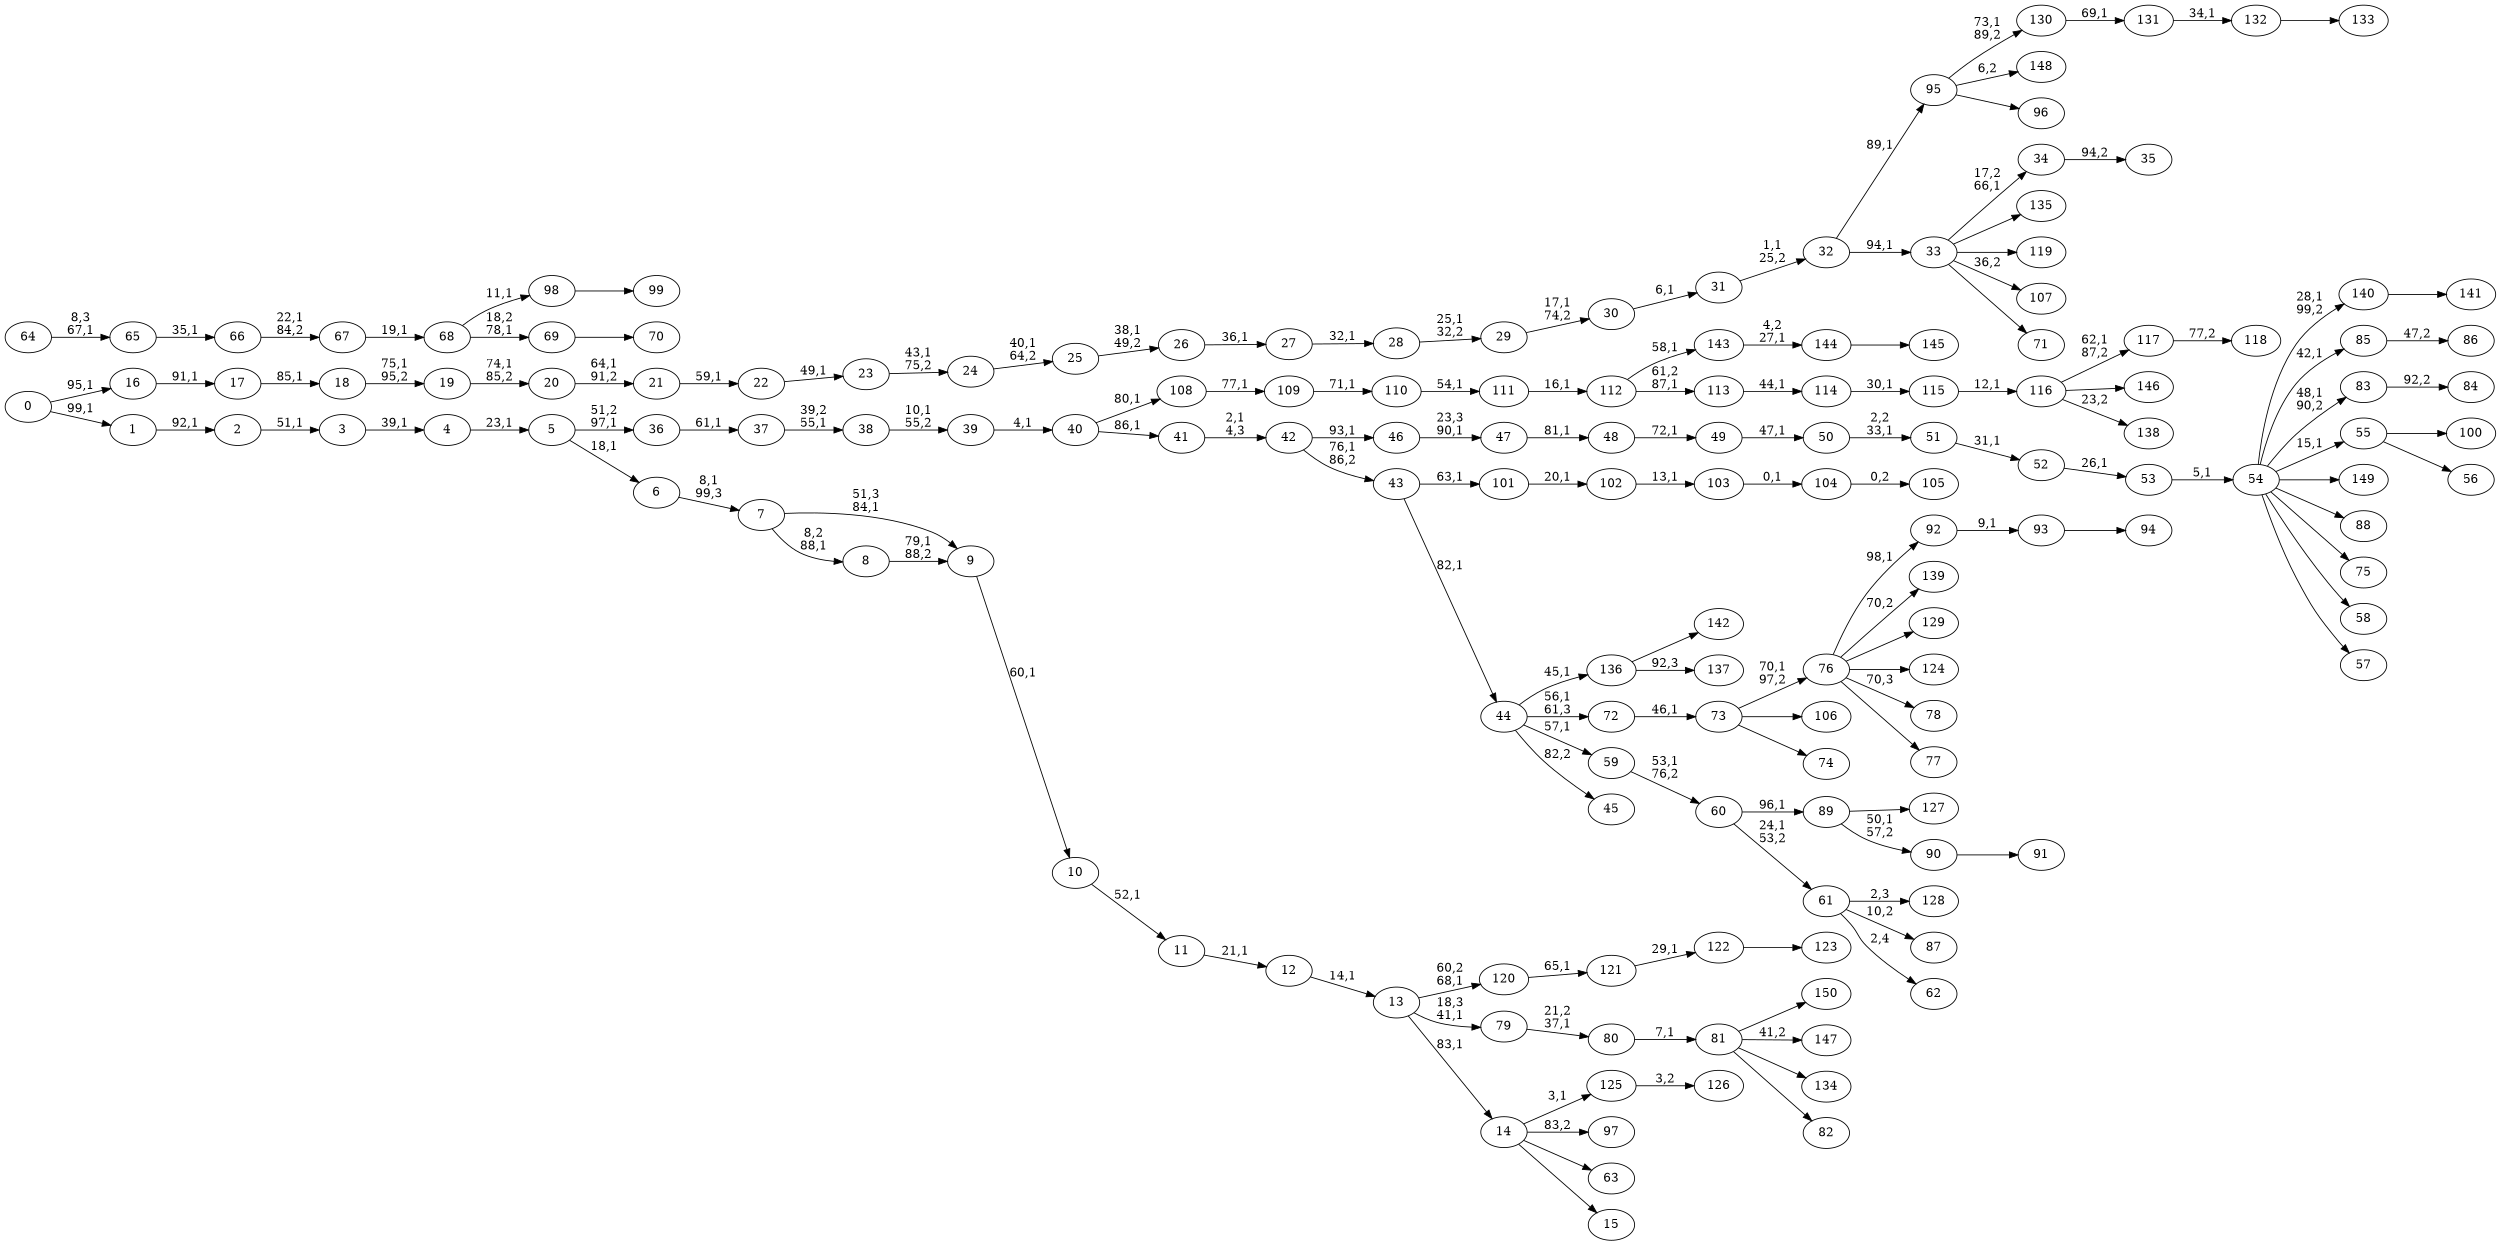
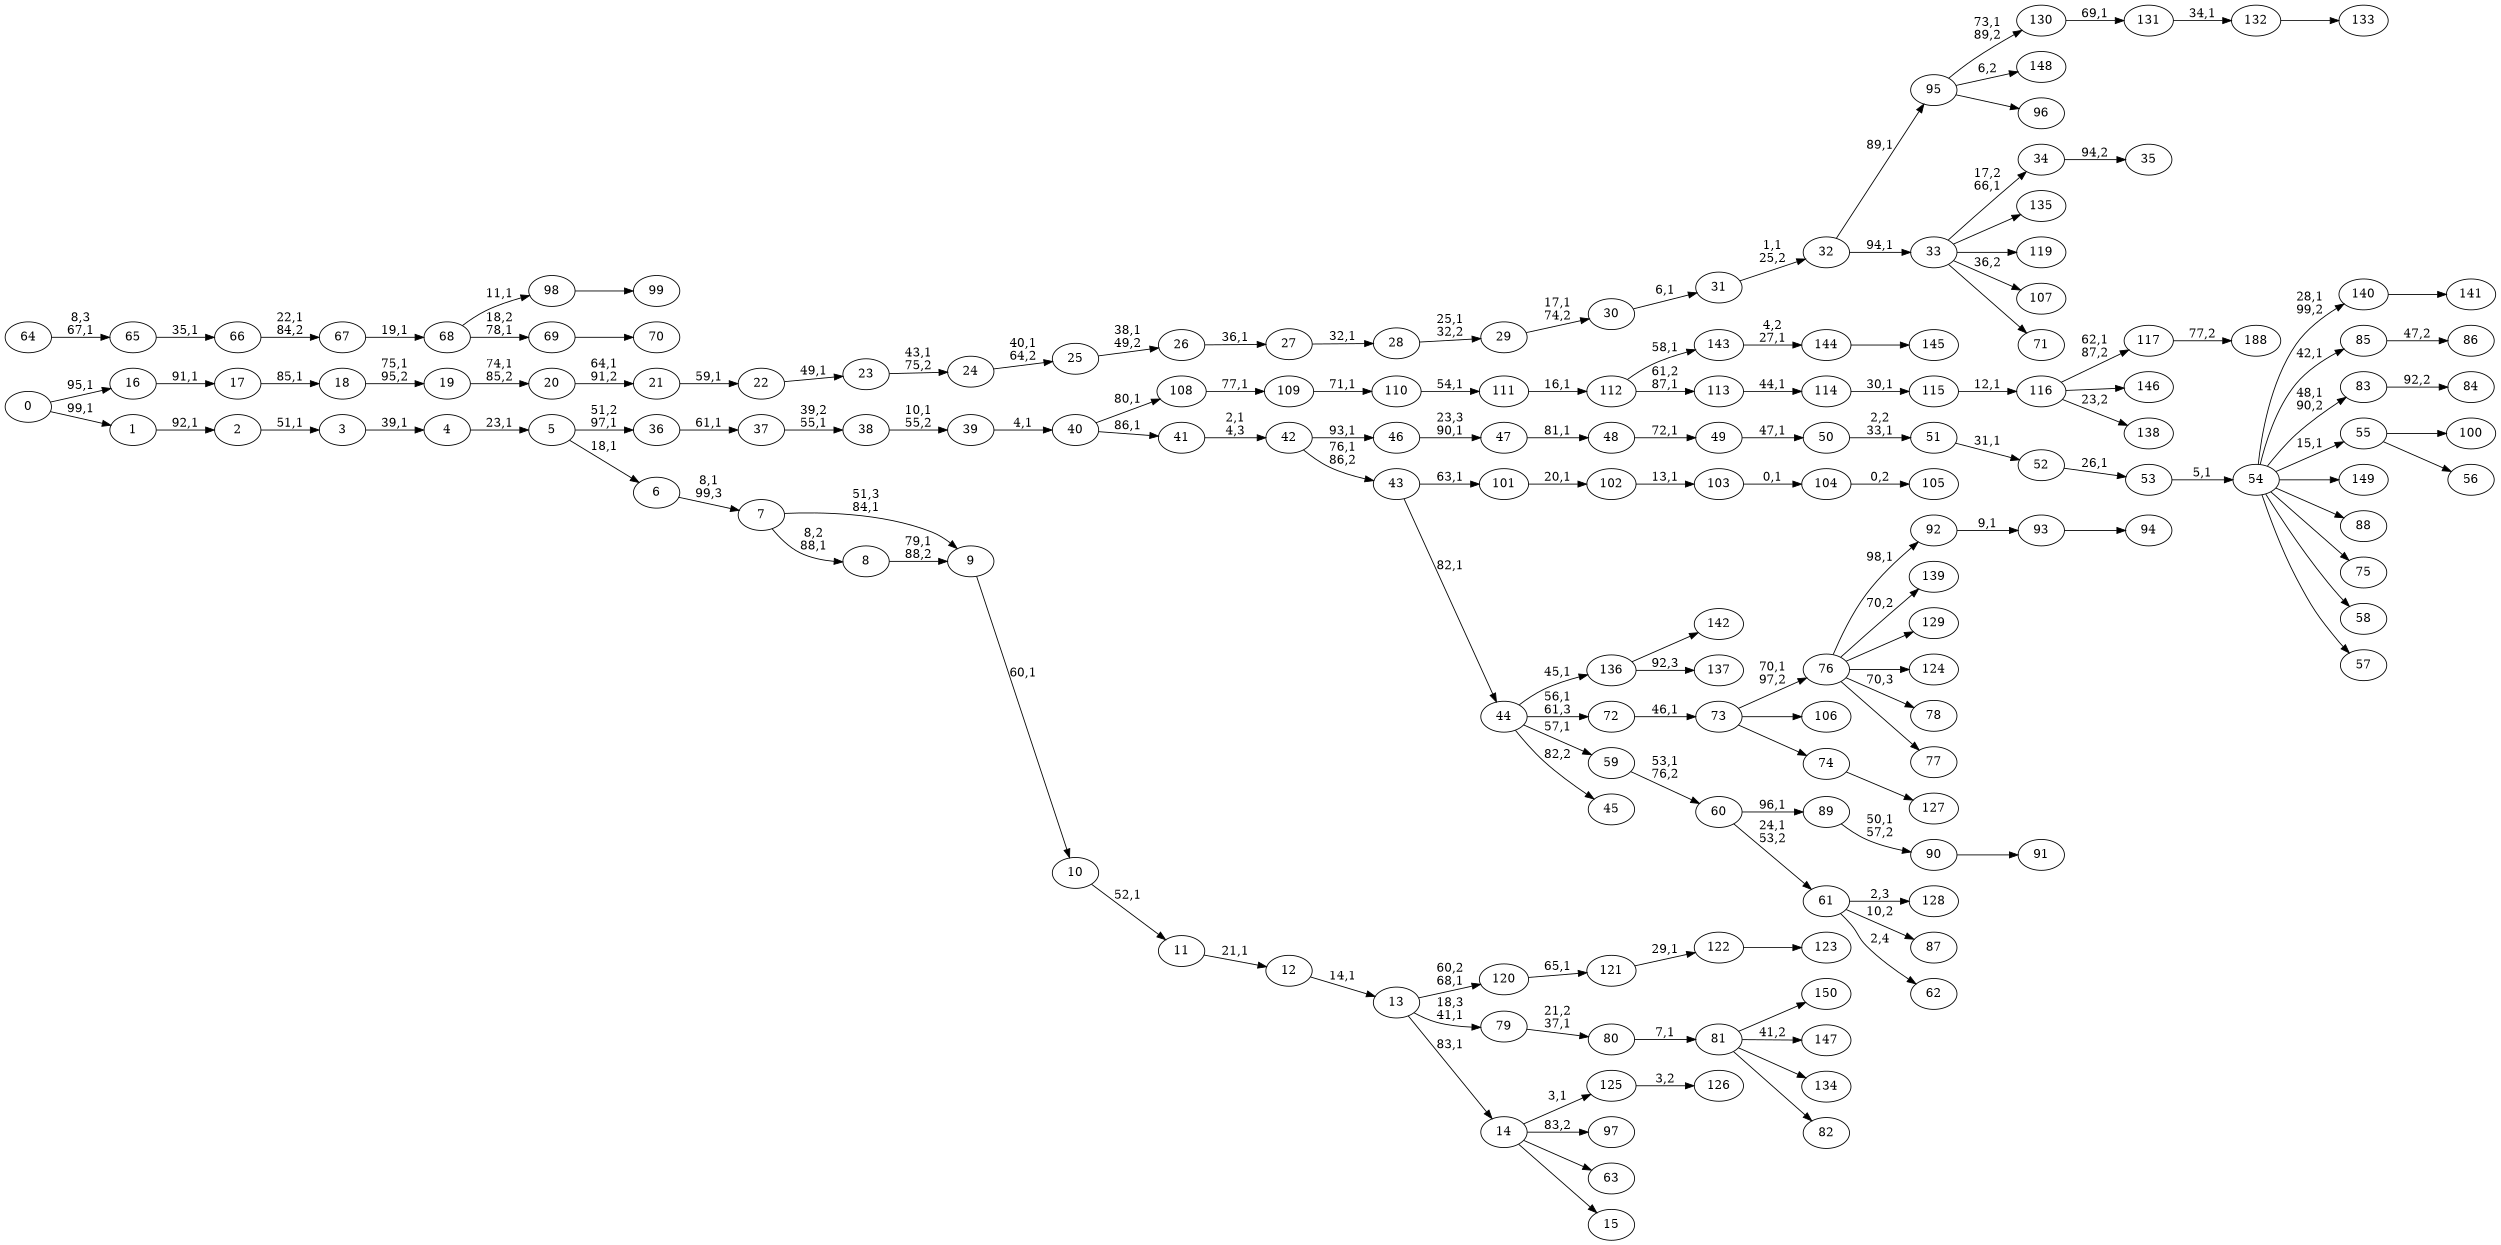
(2256, 341) -> (2256, 341)
(1875, 810) -> (1876, 784)
